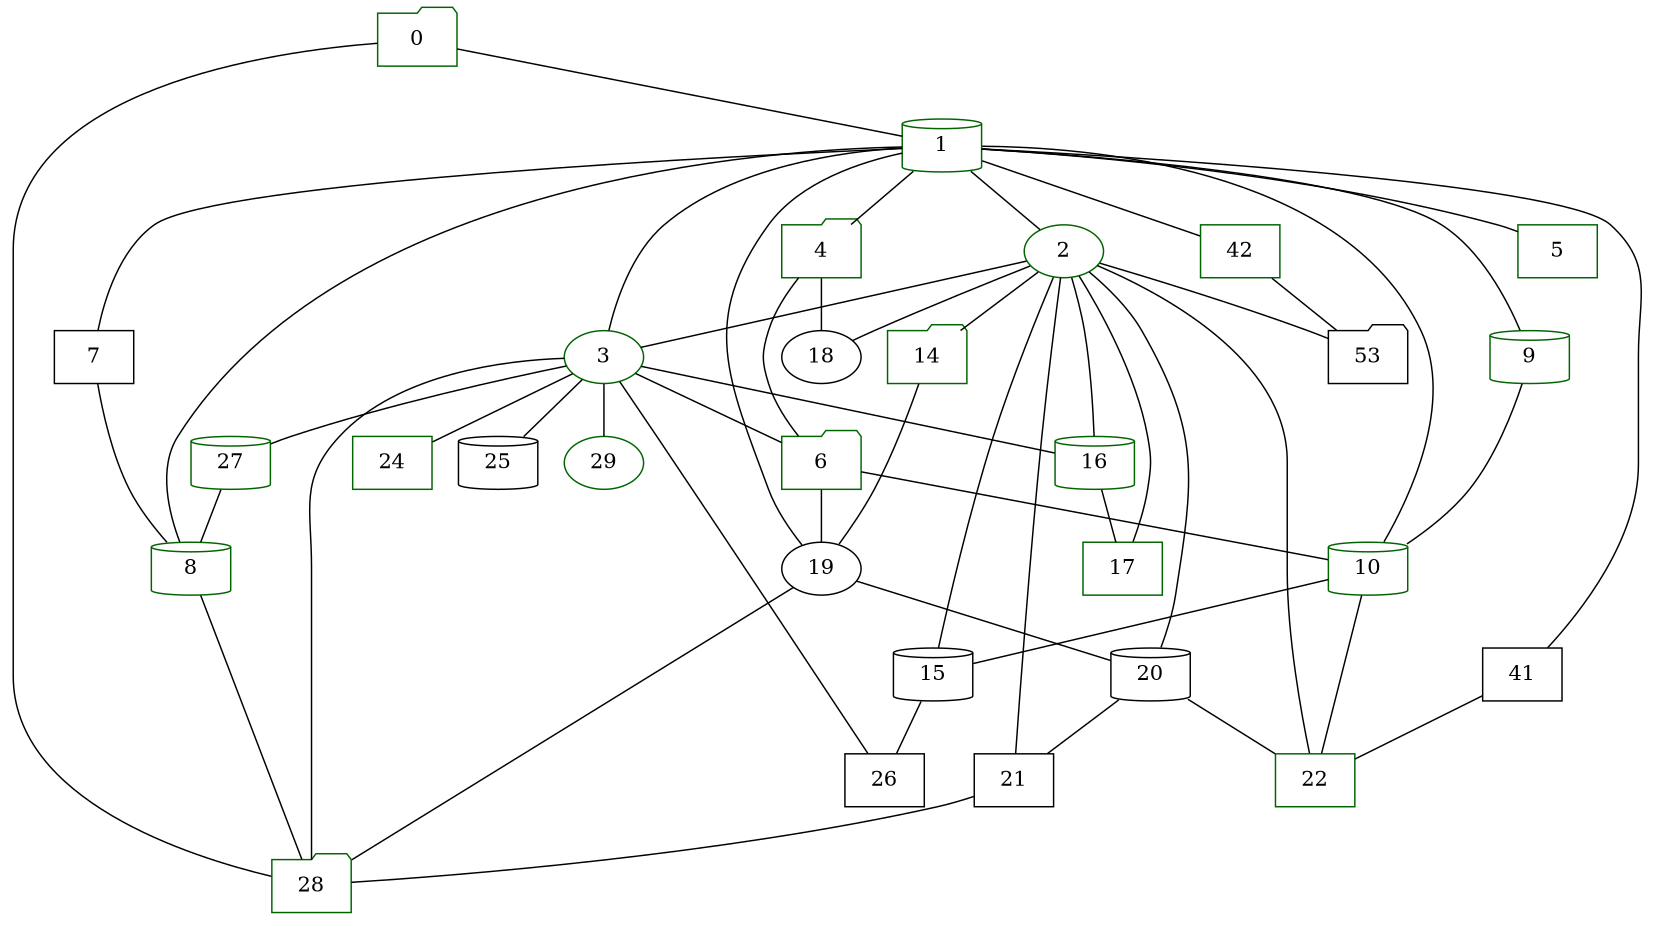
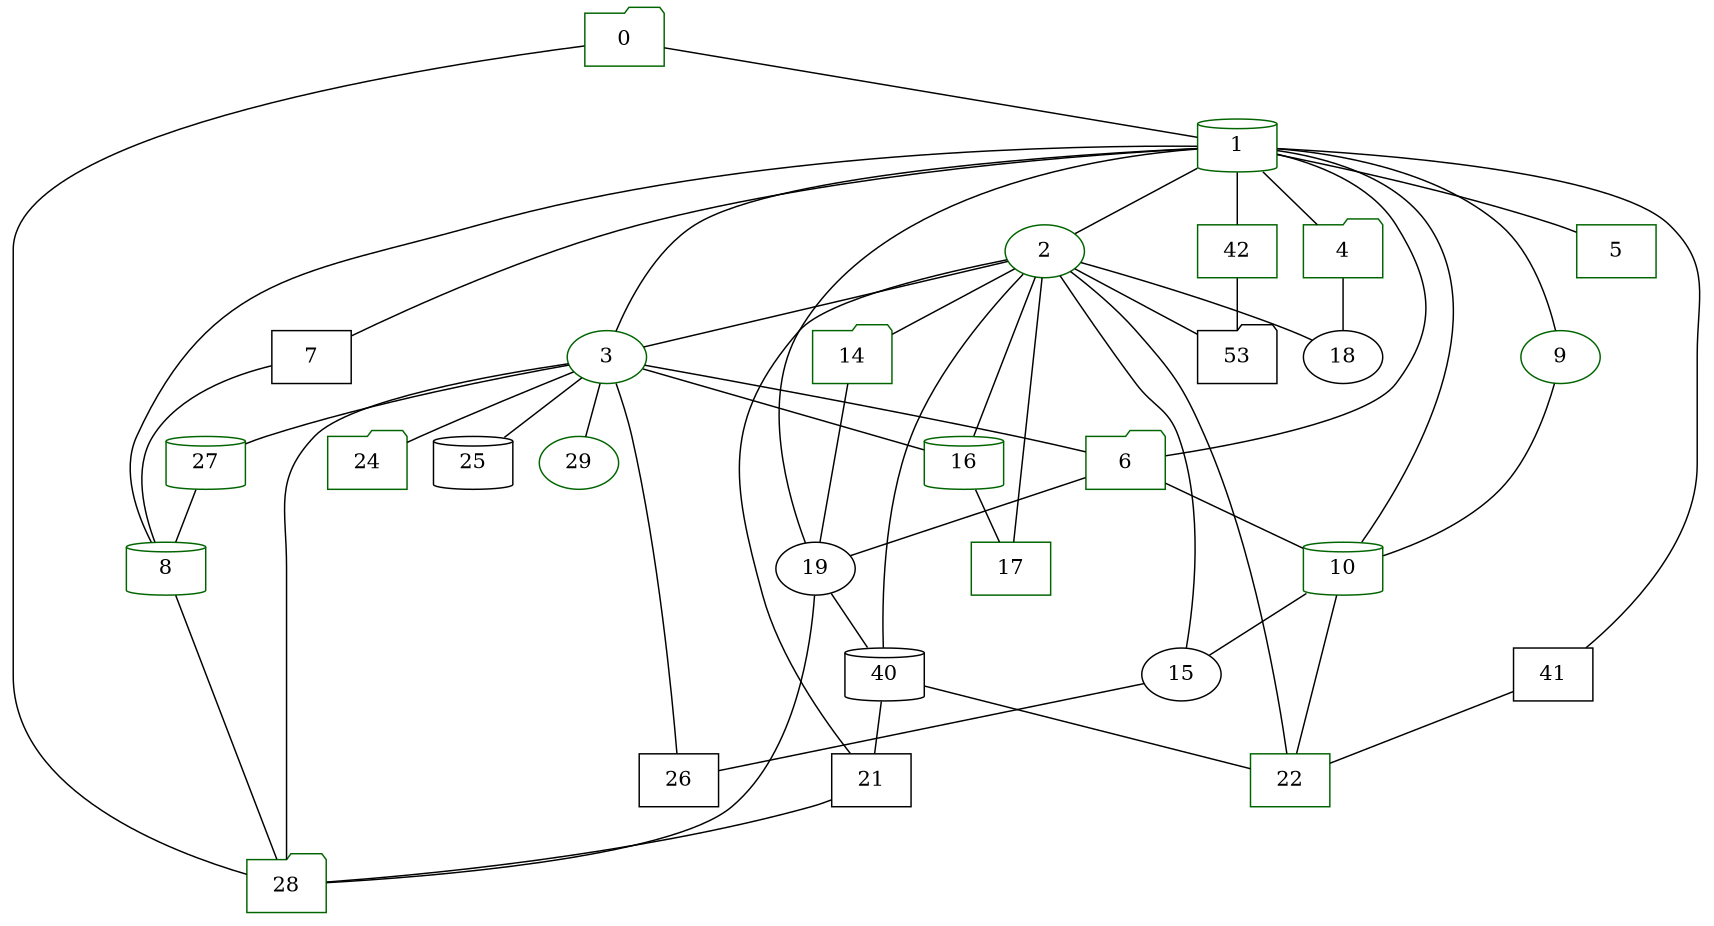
(763, 357) -> (1414, 354)
(1530, 357) -> (1561, 357)
(392, 463) -> (367, 463)
(933, 674) -> (1181, 674)
(1151, 674) -> (885, 674)
